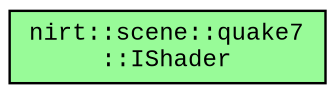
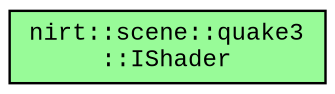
(168, 47) -> (168, 47)
